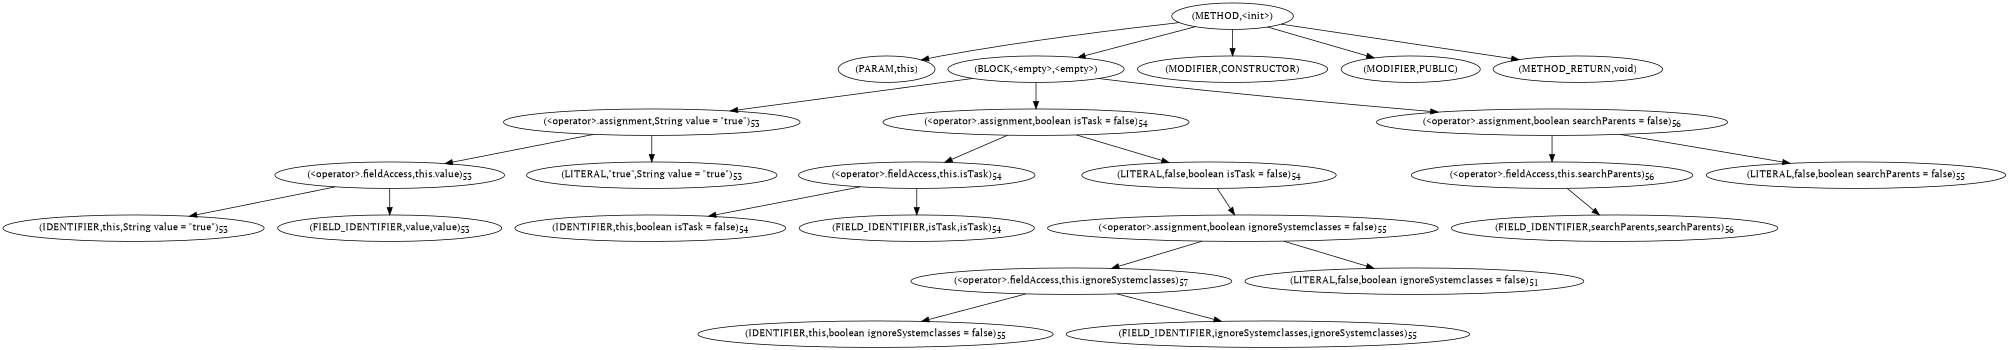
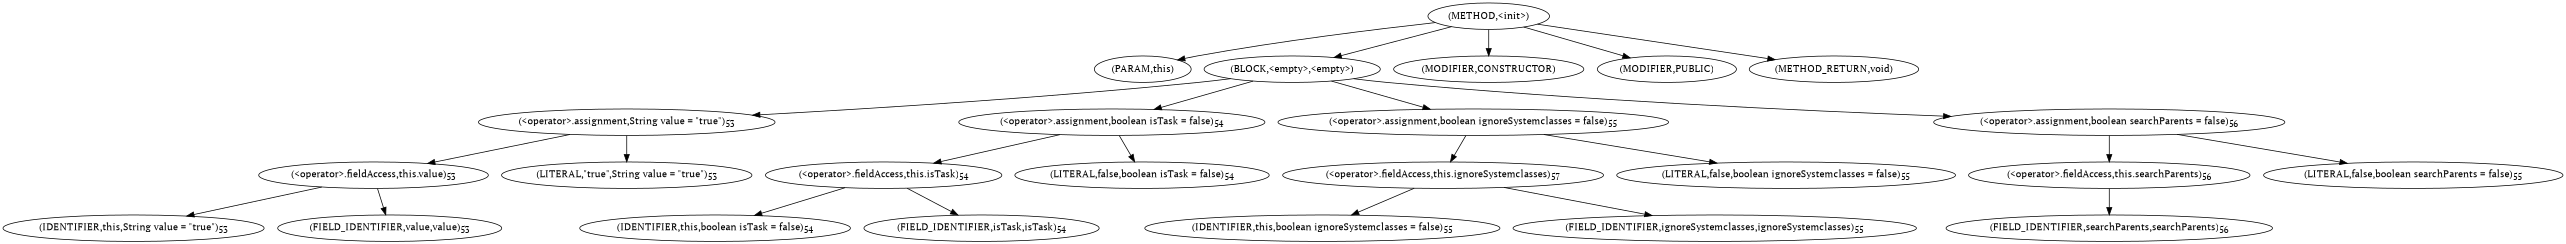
(1224, 199) -> (1377, 94)
(1534, 280) -> (1906, 174)
